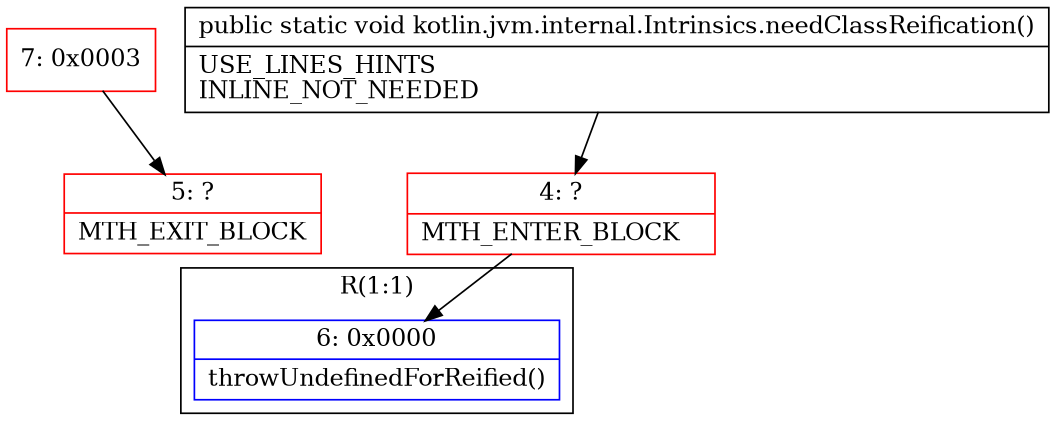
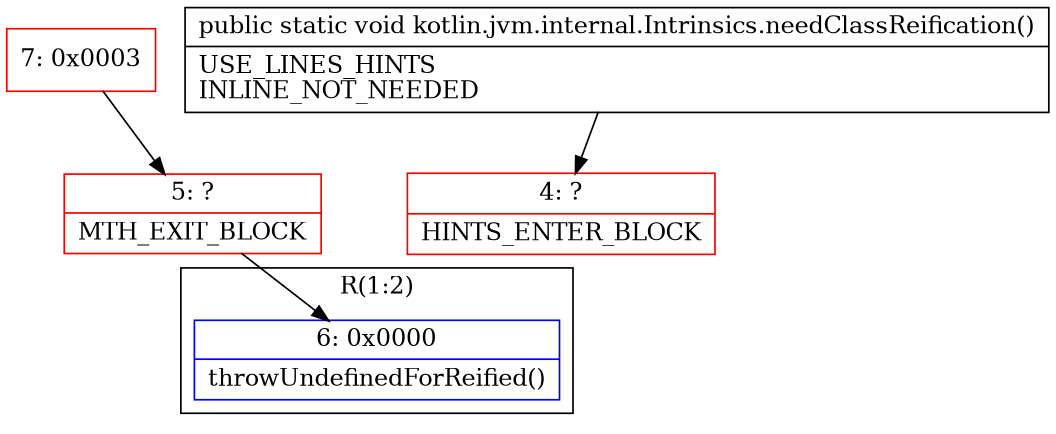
(551, 233) -> (561, 233)
(475, 282) -> (278, 282)
(377, 287) -> (377, 287)
